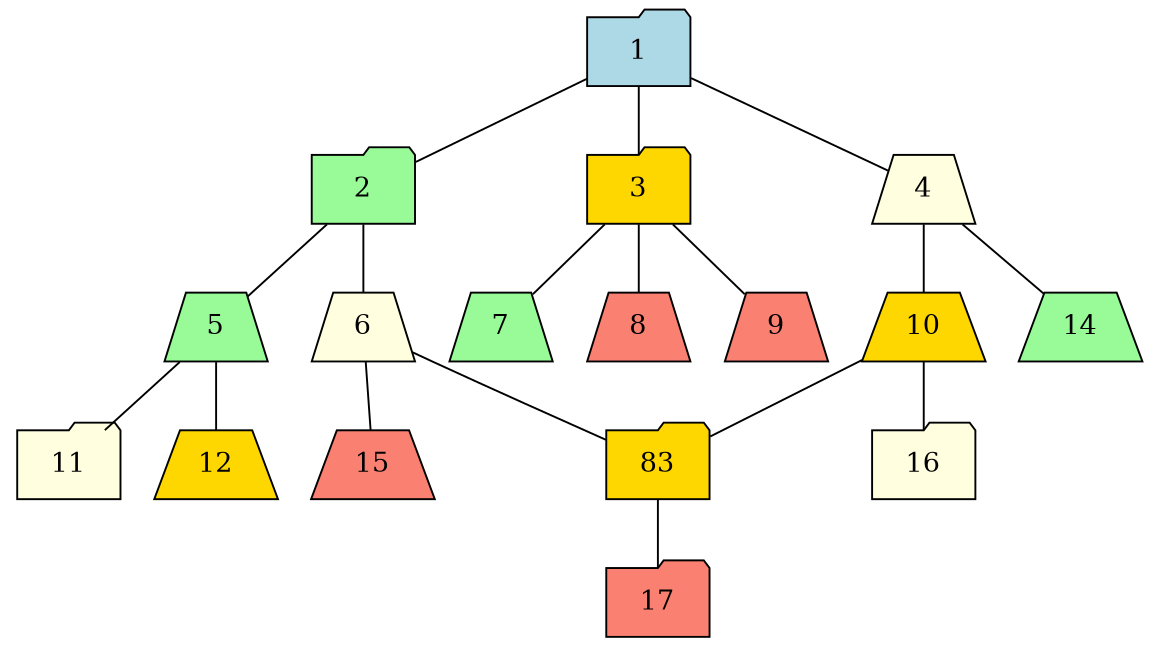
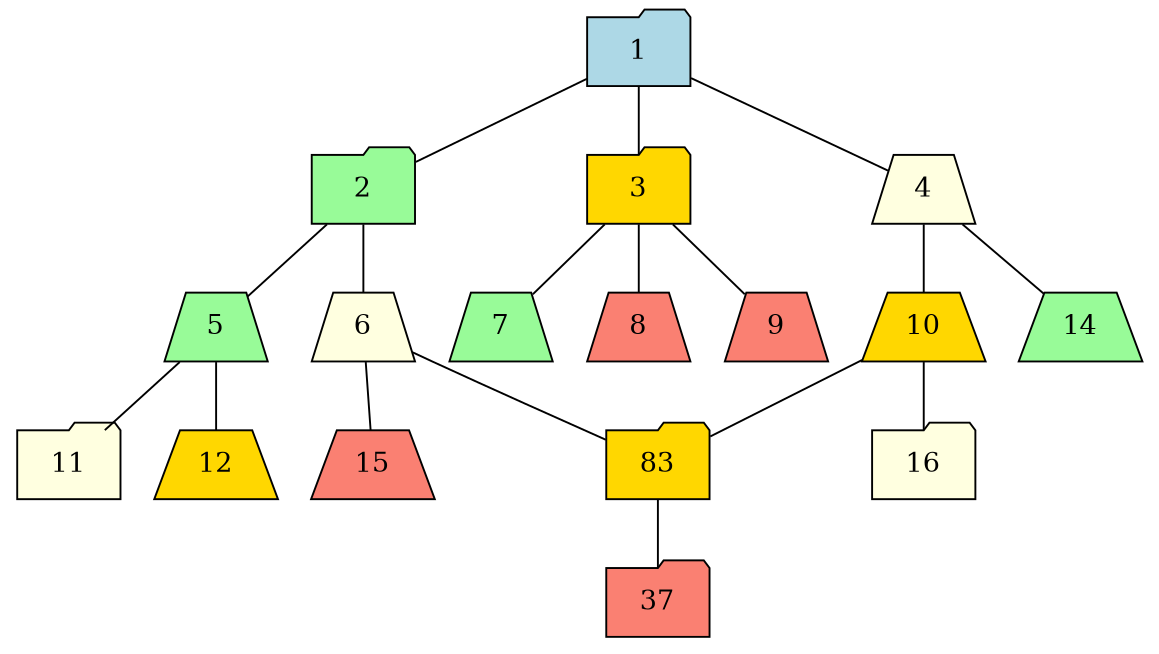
(658, 602) -> (658, 602)
